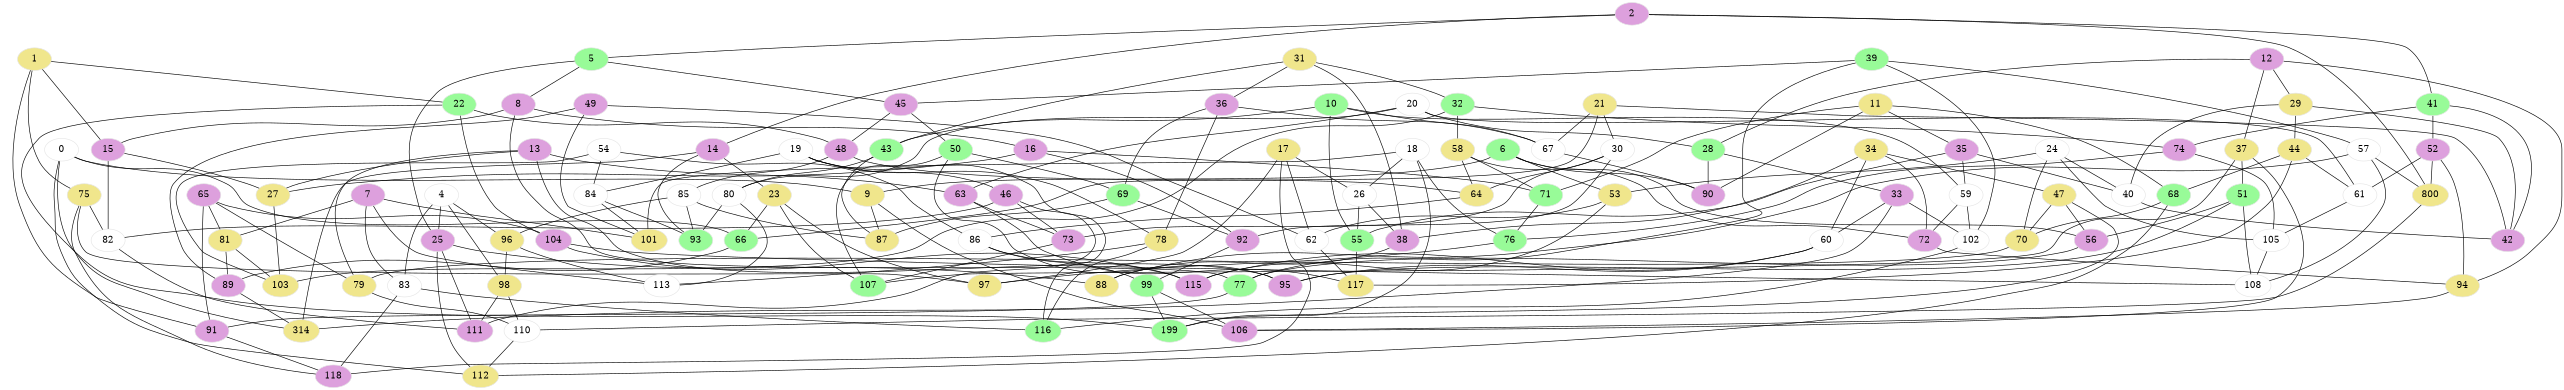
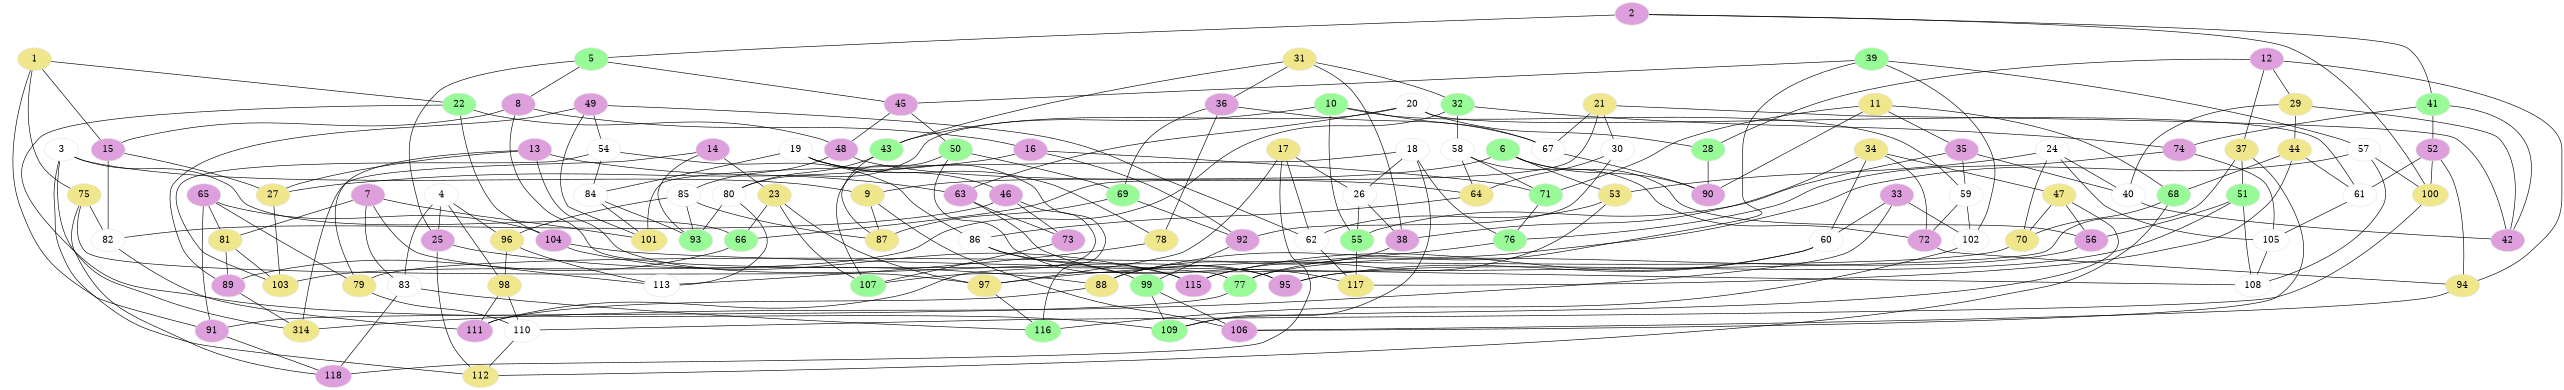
(1166, 47) -> none
none -> (598, 129)
(62, 150) -> (62, 150)
(1458, 150) -> (1458, 150)
(1795, 171) -> none
(2430, 195) -> (2430, 195)
(1258, 227) -> none
(456, 286) -> (786, 301)
(1067, 286) -> (1010, 306)
(1170, 331) -> (1170, 331)
